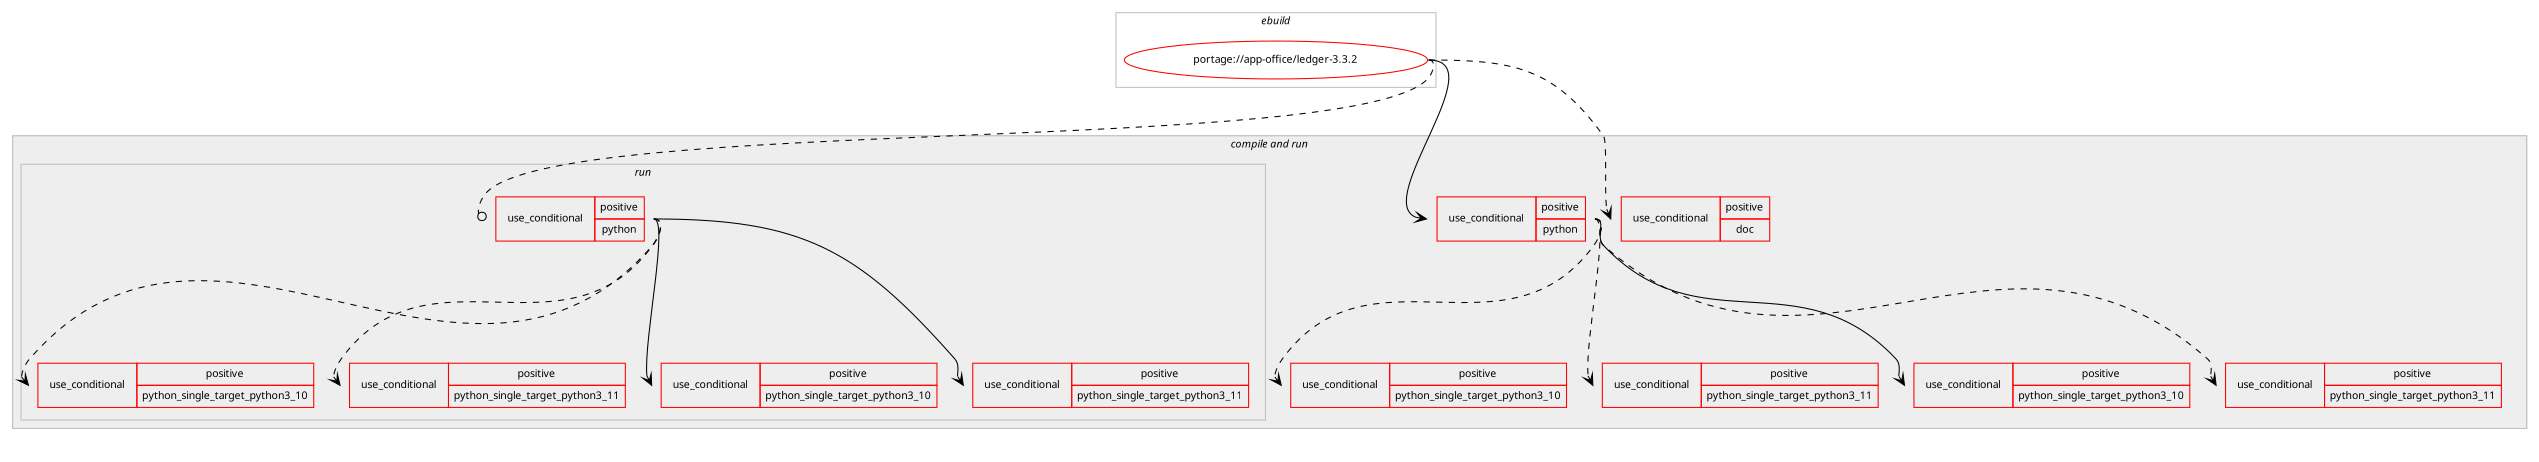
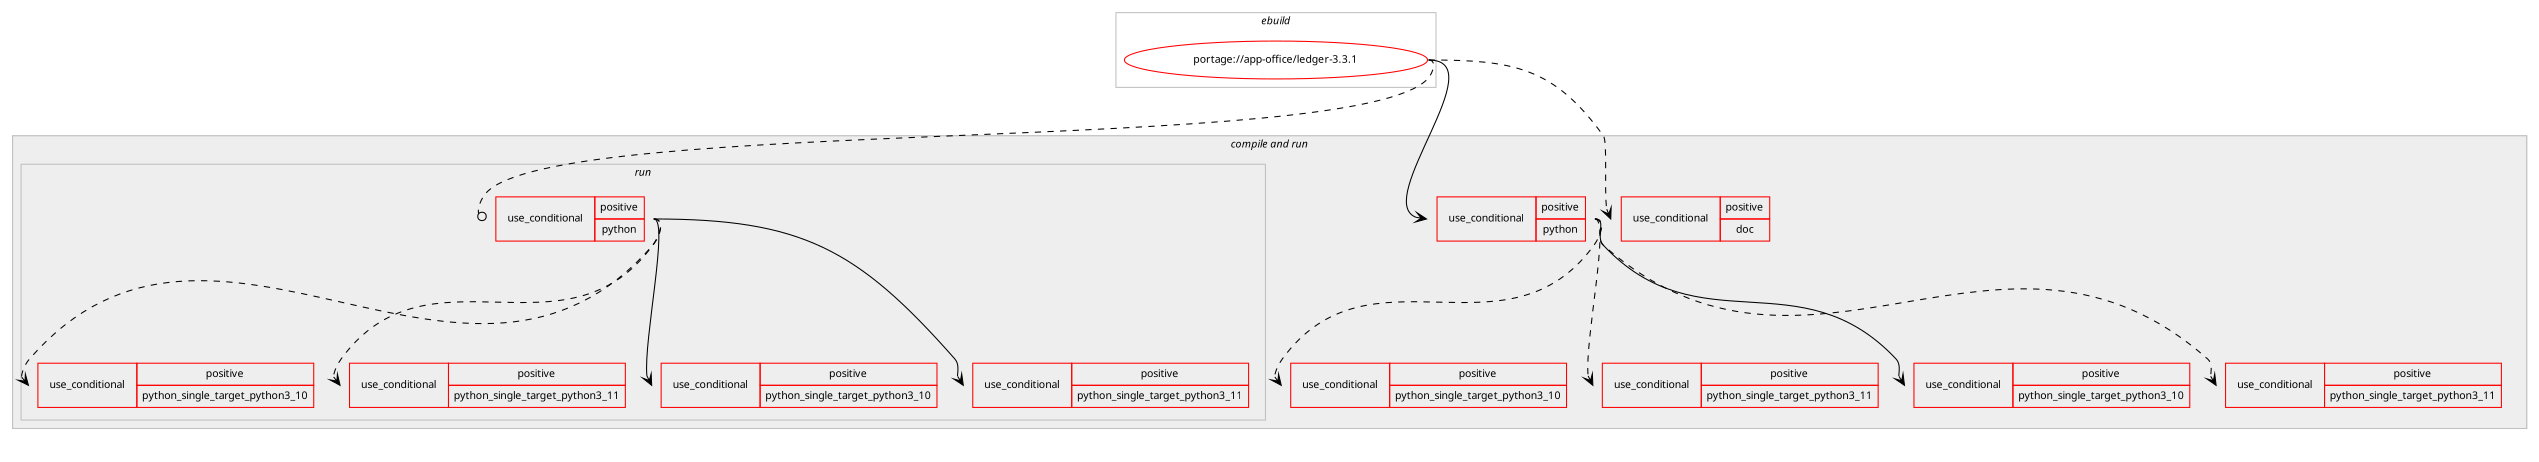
(1276, 60) -> (1276, 60)
